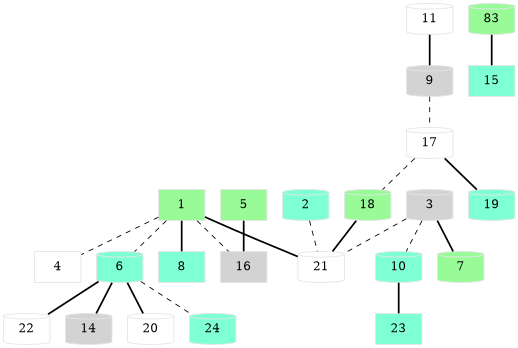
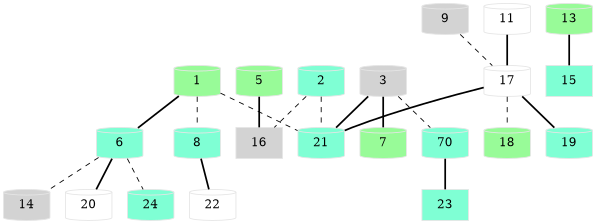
(492, 19) -> (569, 19)
(430, 50) -> (507, 50)
(182, 205) -> (197, 81)
(244, 205) -> (259, 81)
(150, 236) -> (158, 112)
(182, 236) -> (197, 112)
(213, 236) -> (290, 112)
(344, 236) -> (417, 106)
(376, 236) -> (352, 112)
(251, 237) -> (253, 109)
(58, 267) -> none
(182, 267) -> (197, 143)
(321, 267) -> (321, 143)
(399, 267) -> (445, 143)
(73, 298) -> (205, 174)
(104, 298) -> (73, 174)
